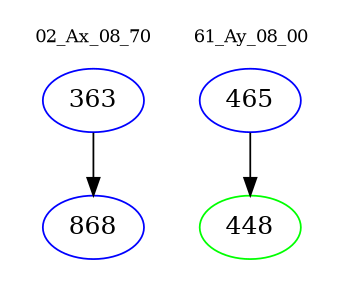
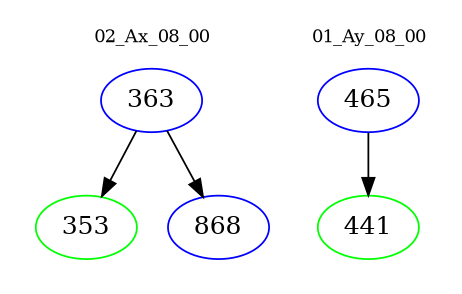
(93, 38) -> (152, 38)
(251, 38) -> (369, 38)
none -> (86, 227)
(250, 227) -> (368, 227)
